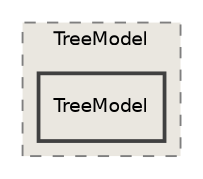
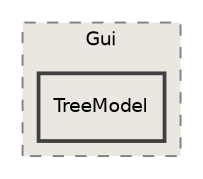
(102, 40) -> (102, 40)
